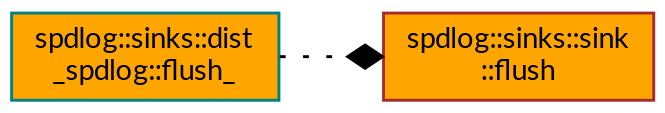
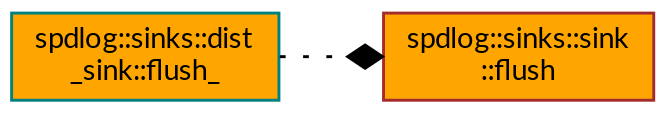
(145, 57) -> (145, 57)
